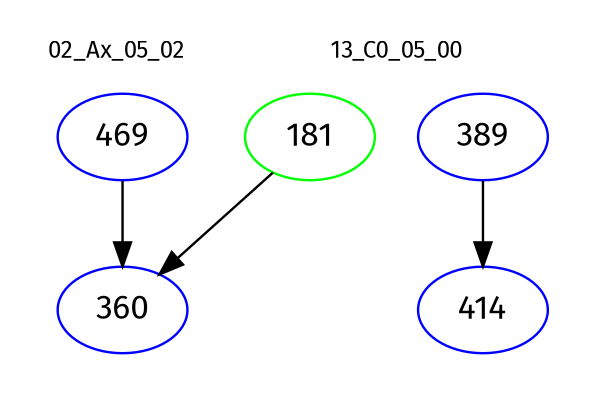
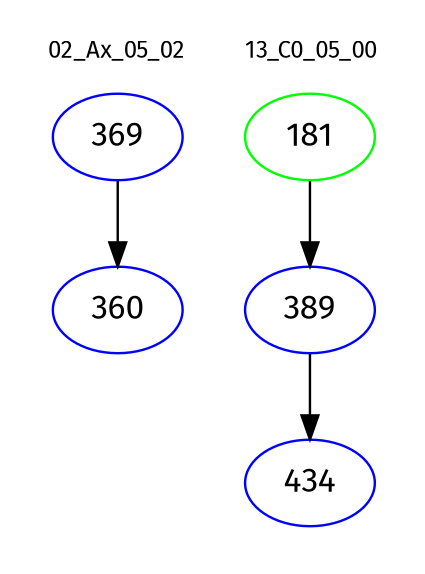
(123, 137) -> (118, 137)
(242, 200) -> (310, 212)
(483, 310) -> (310, 483)
